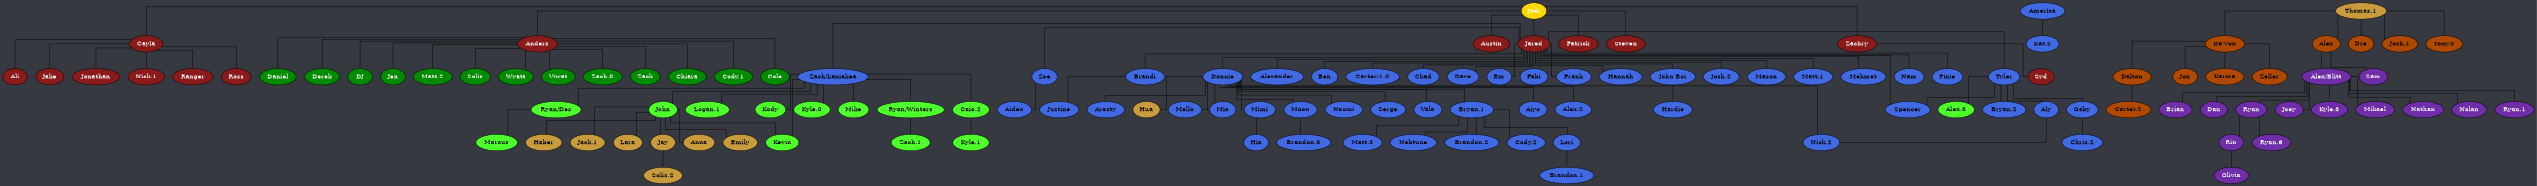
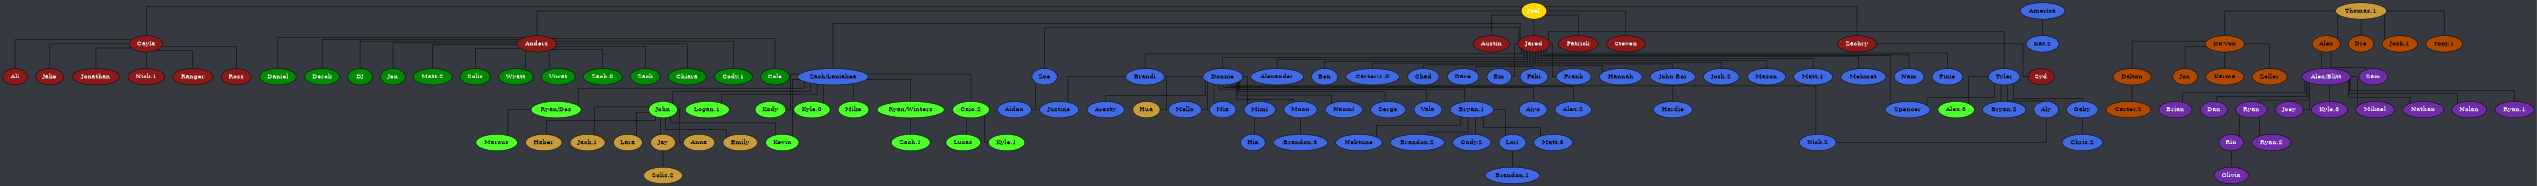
(2444, 44) -> (2444, 44)
none -> (963, 143)
(2271, 143) -> (2271, 143)
